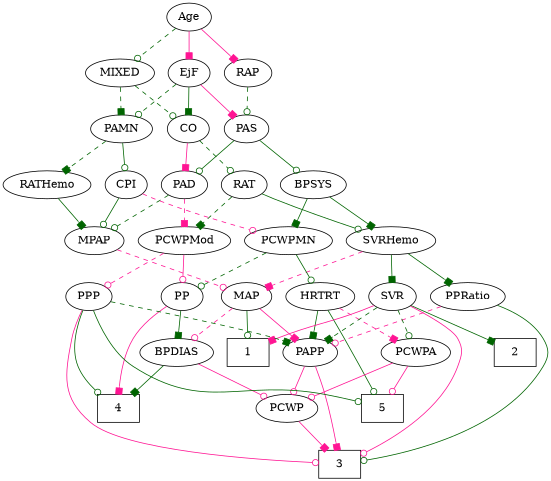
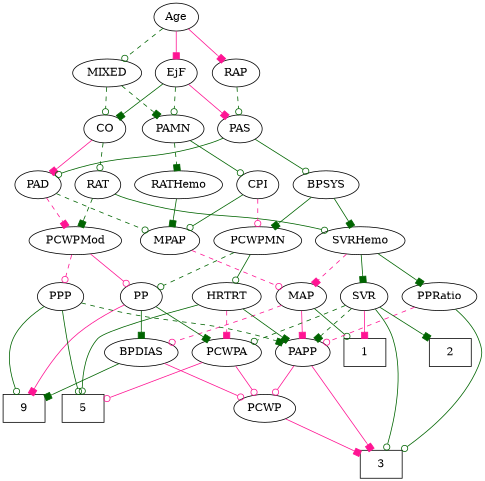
none -> (189, 328)
(449, 384) -> (398, 374)
(118, 408) -> (24, 408)
(139, 442) -> none
